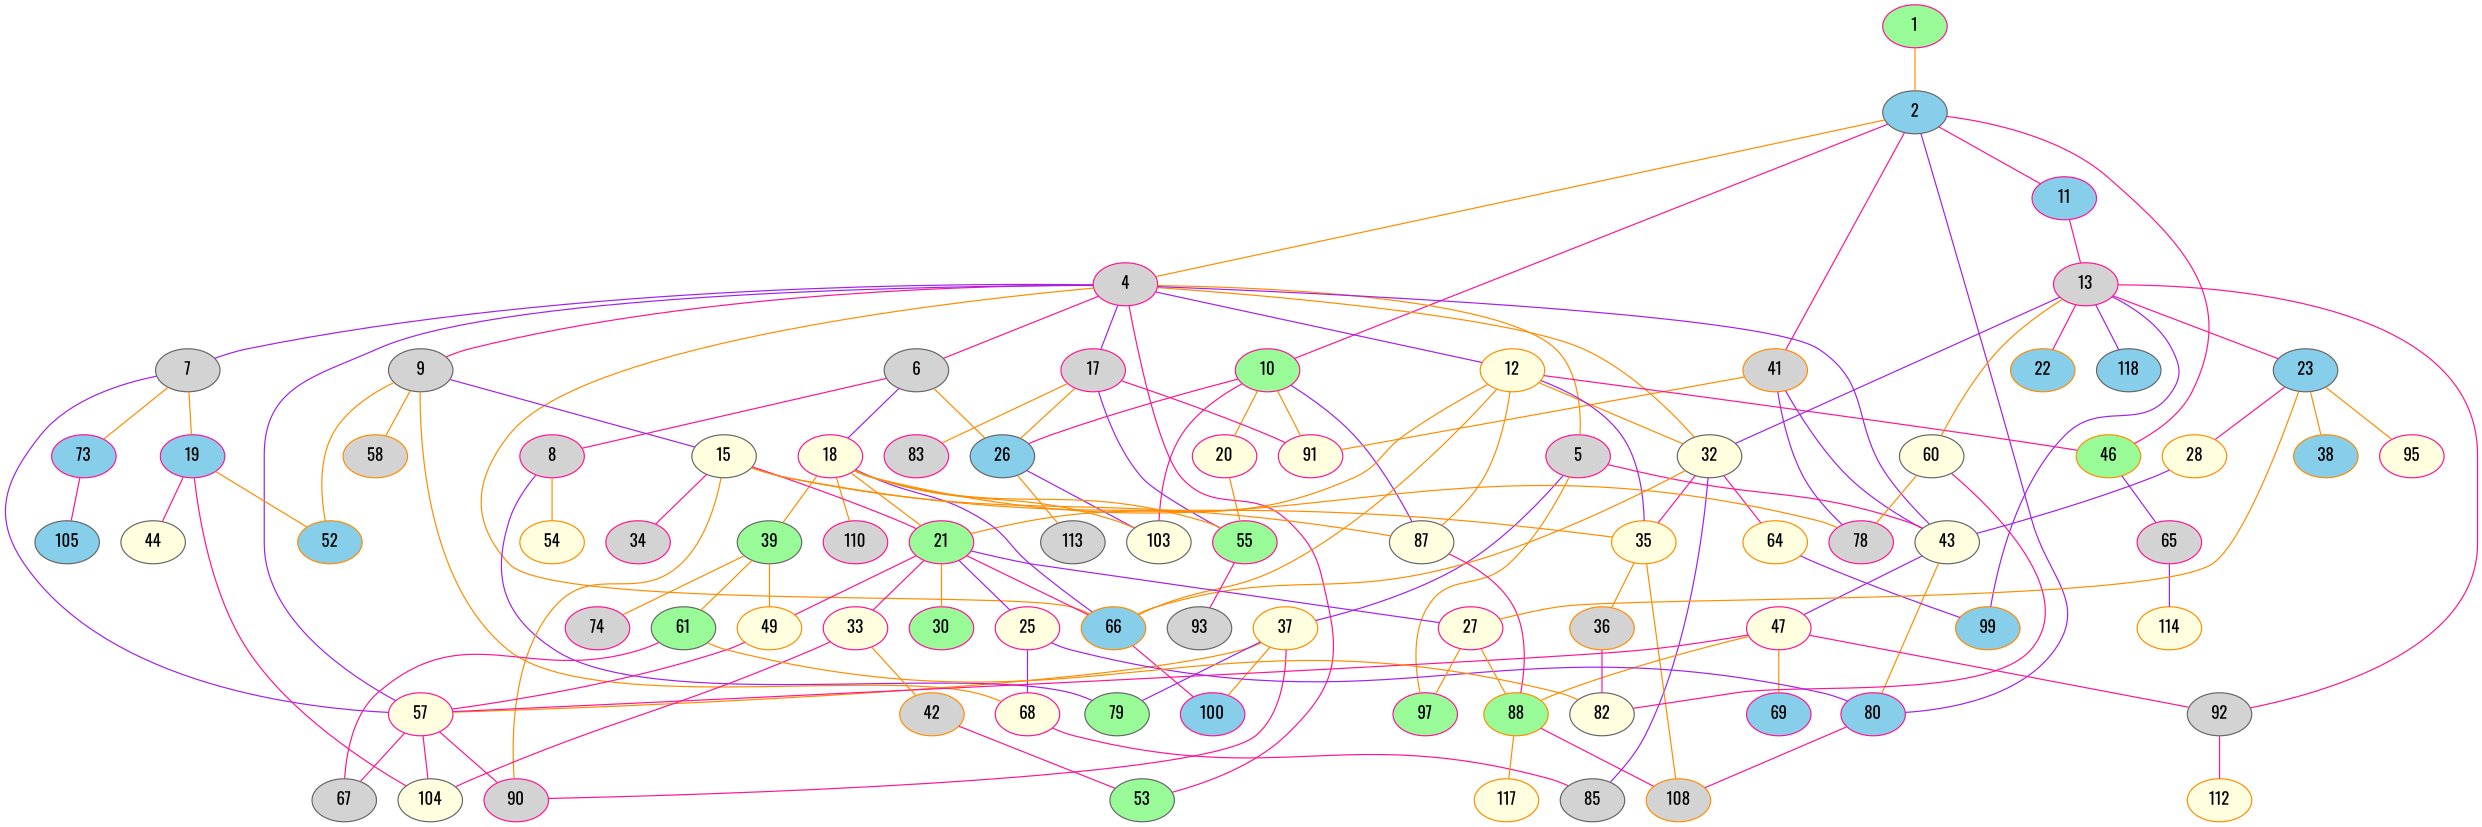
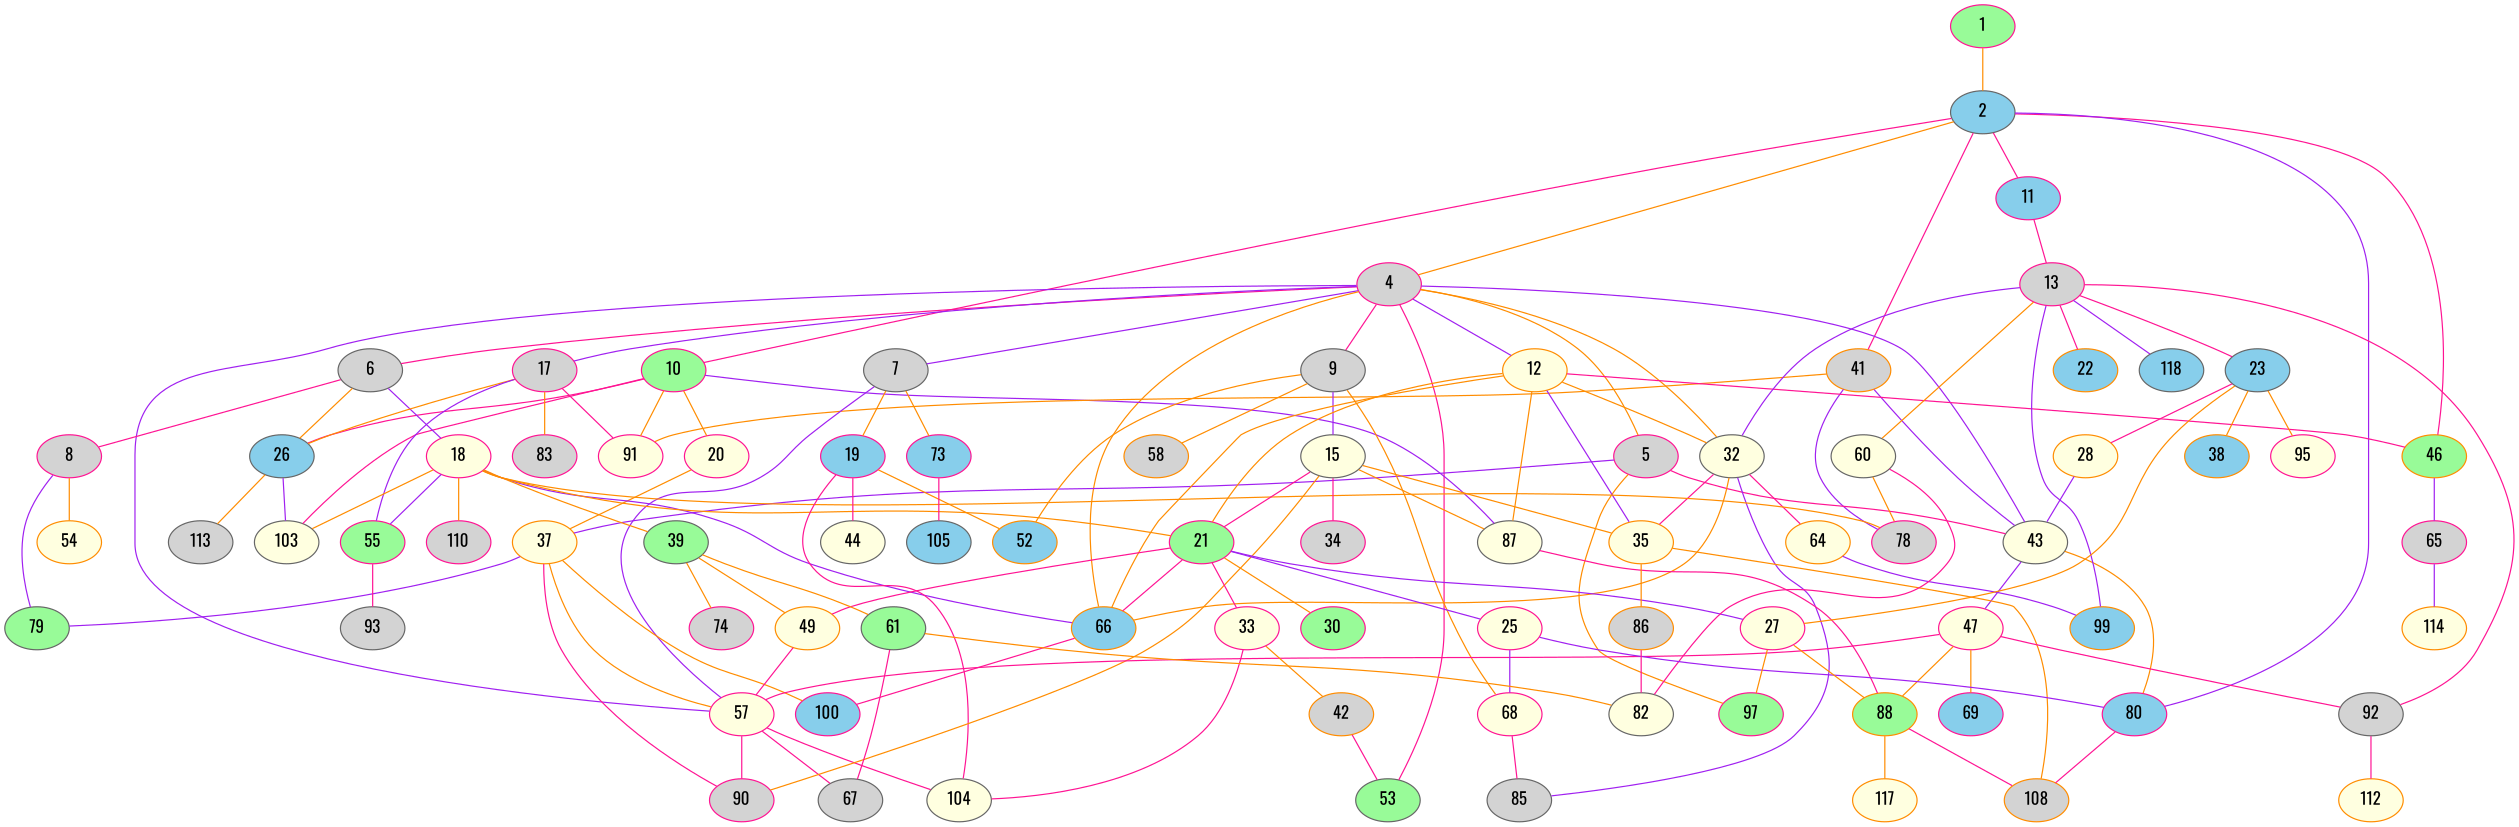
(1233, 493) -> (649, 490)
(1038, 499) -> (416, 499)
(1602, 628) -> (1641, 628)
